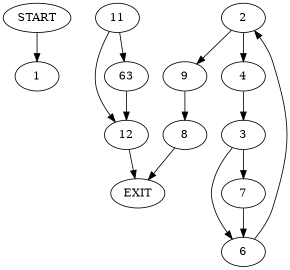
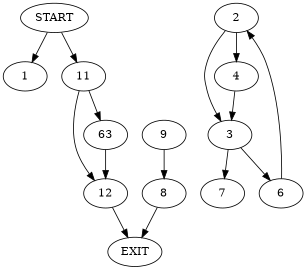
none -> (67, 44)
(217, 44) -> (205, 71)
(243, 219) -> none
